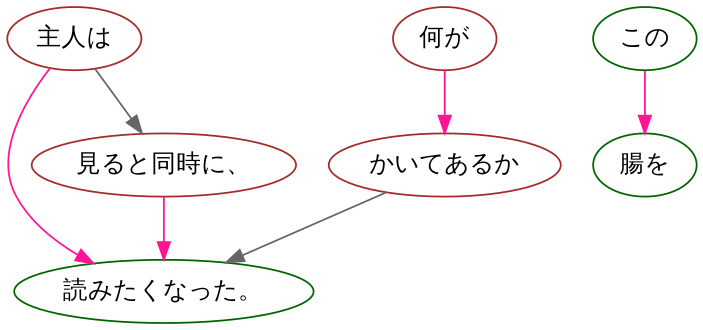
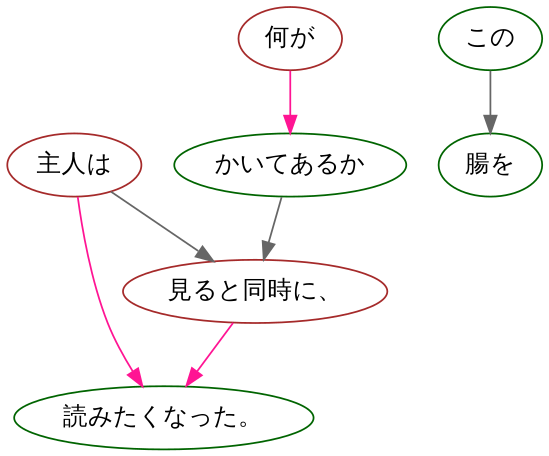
(645, 93) -> (490, 93)
(445, 165) -> (290, 165)
(314, 224) -> (275, 220)
